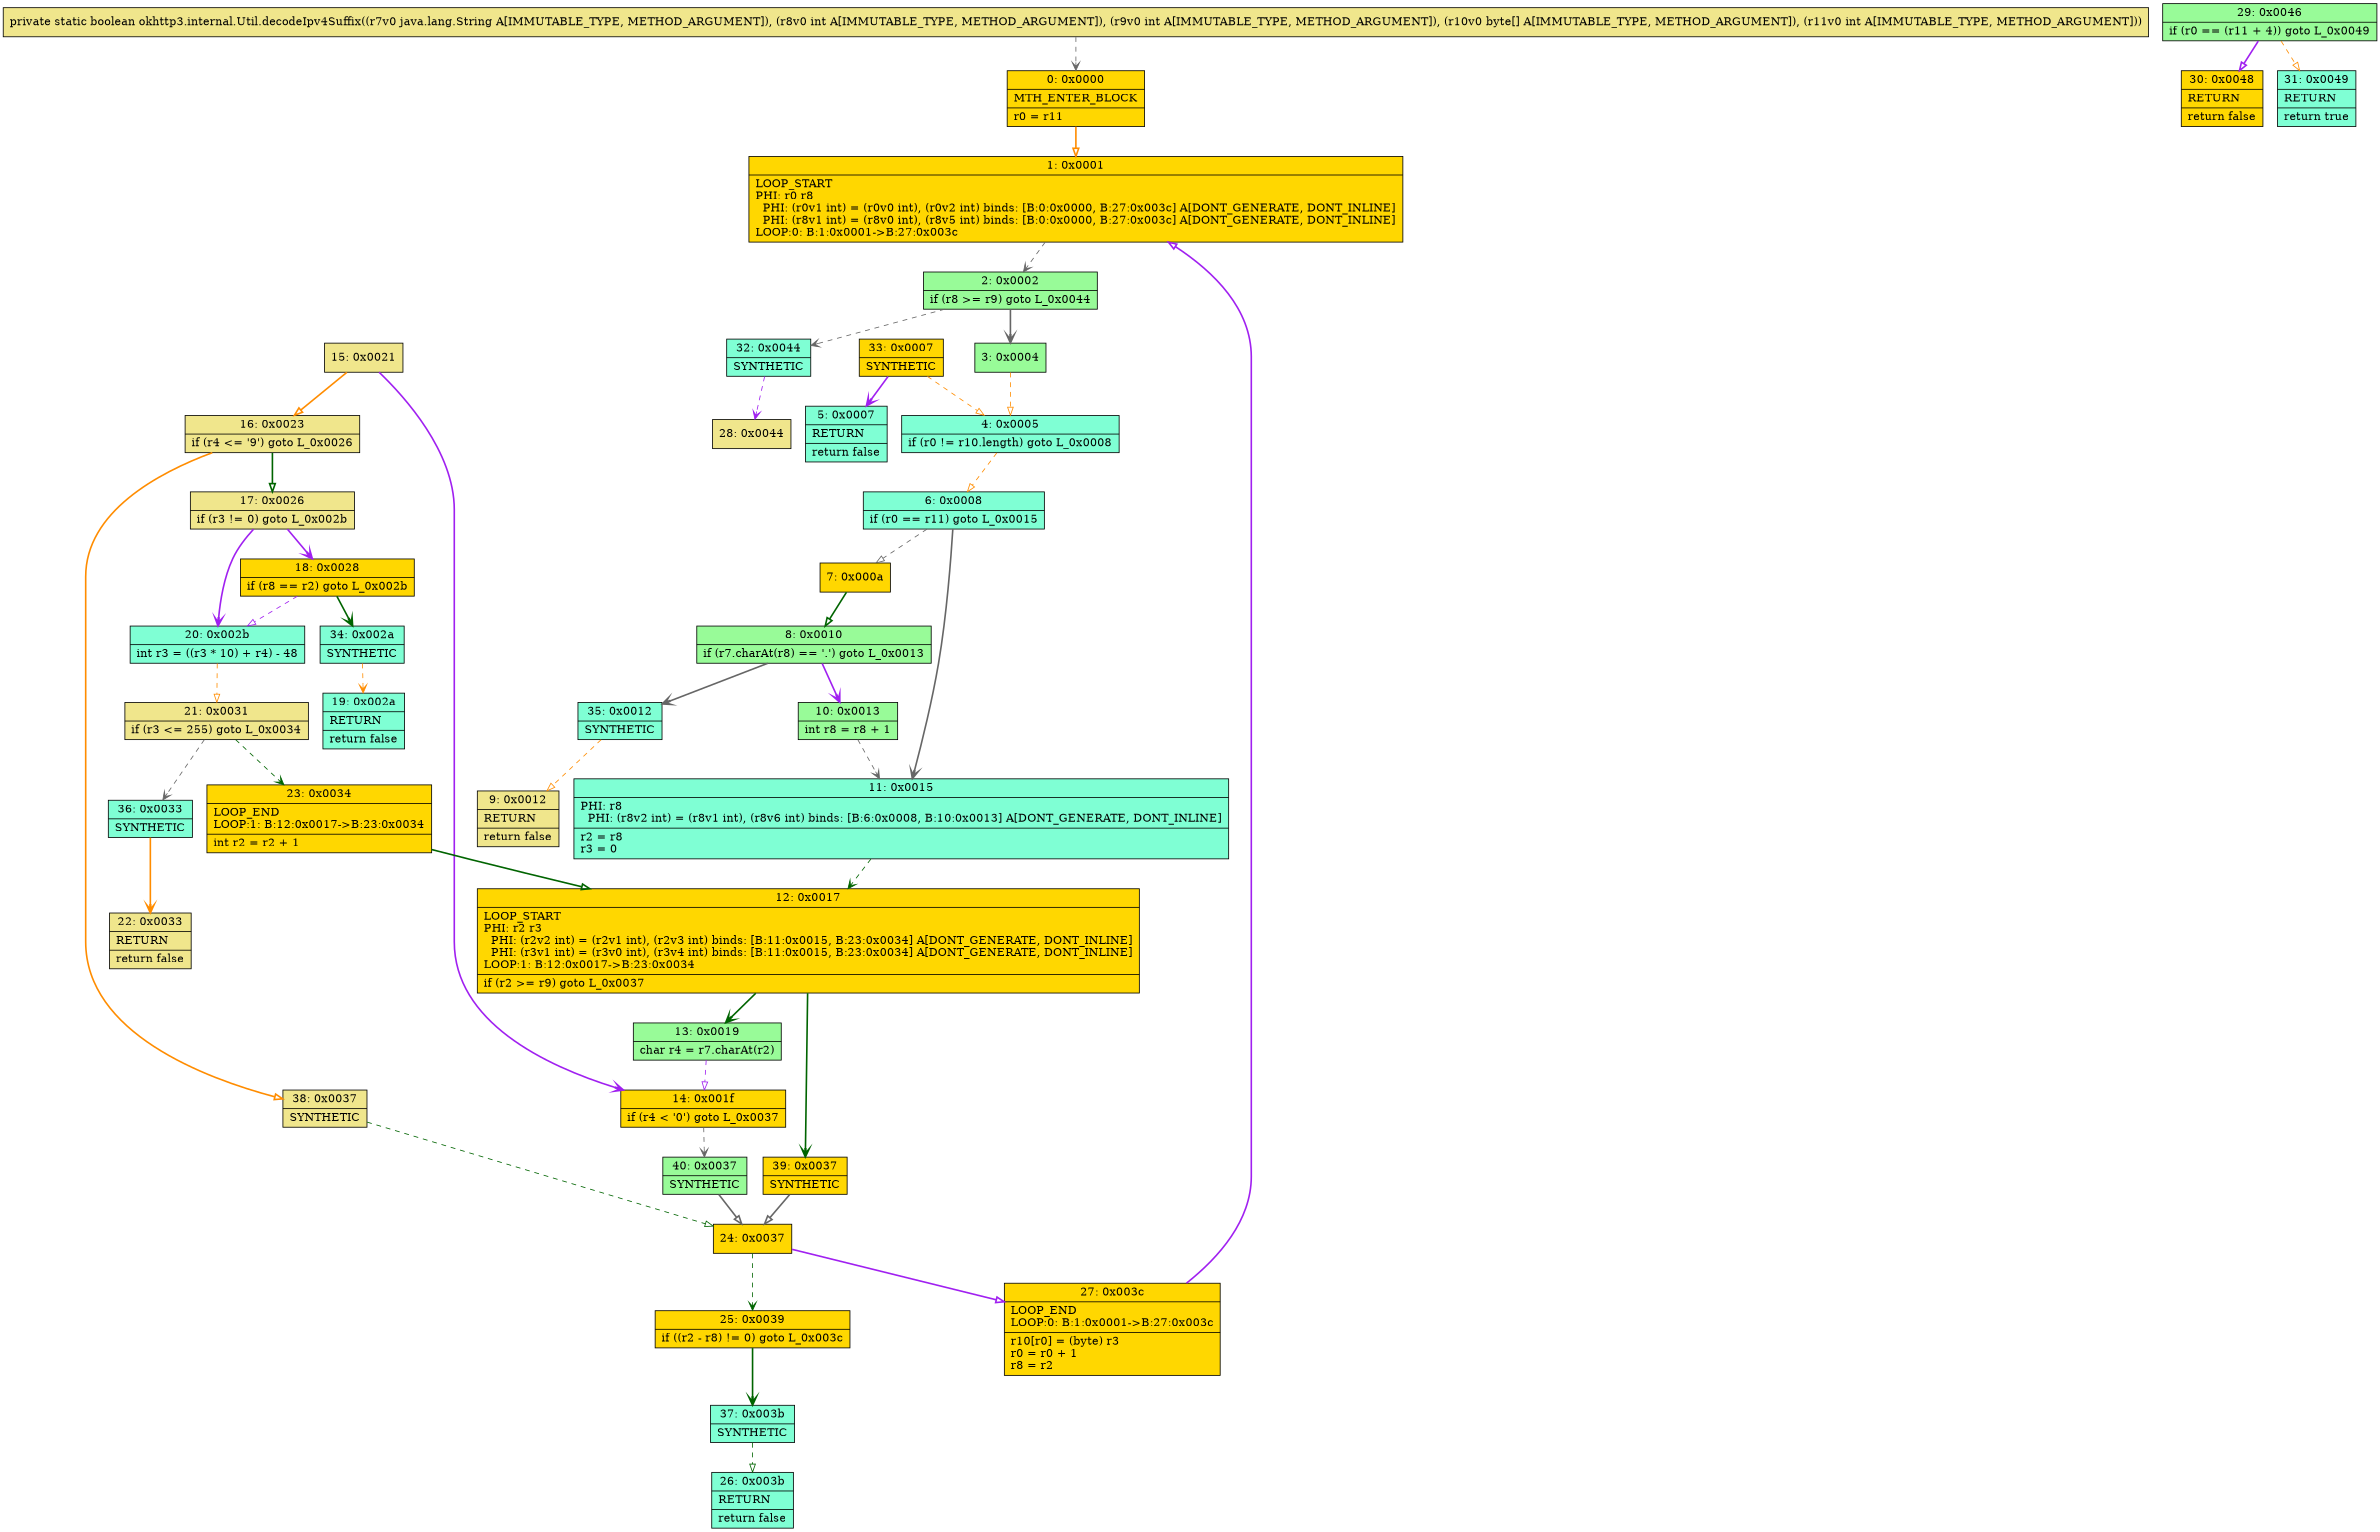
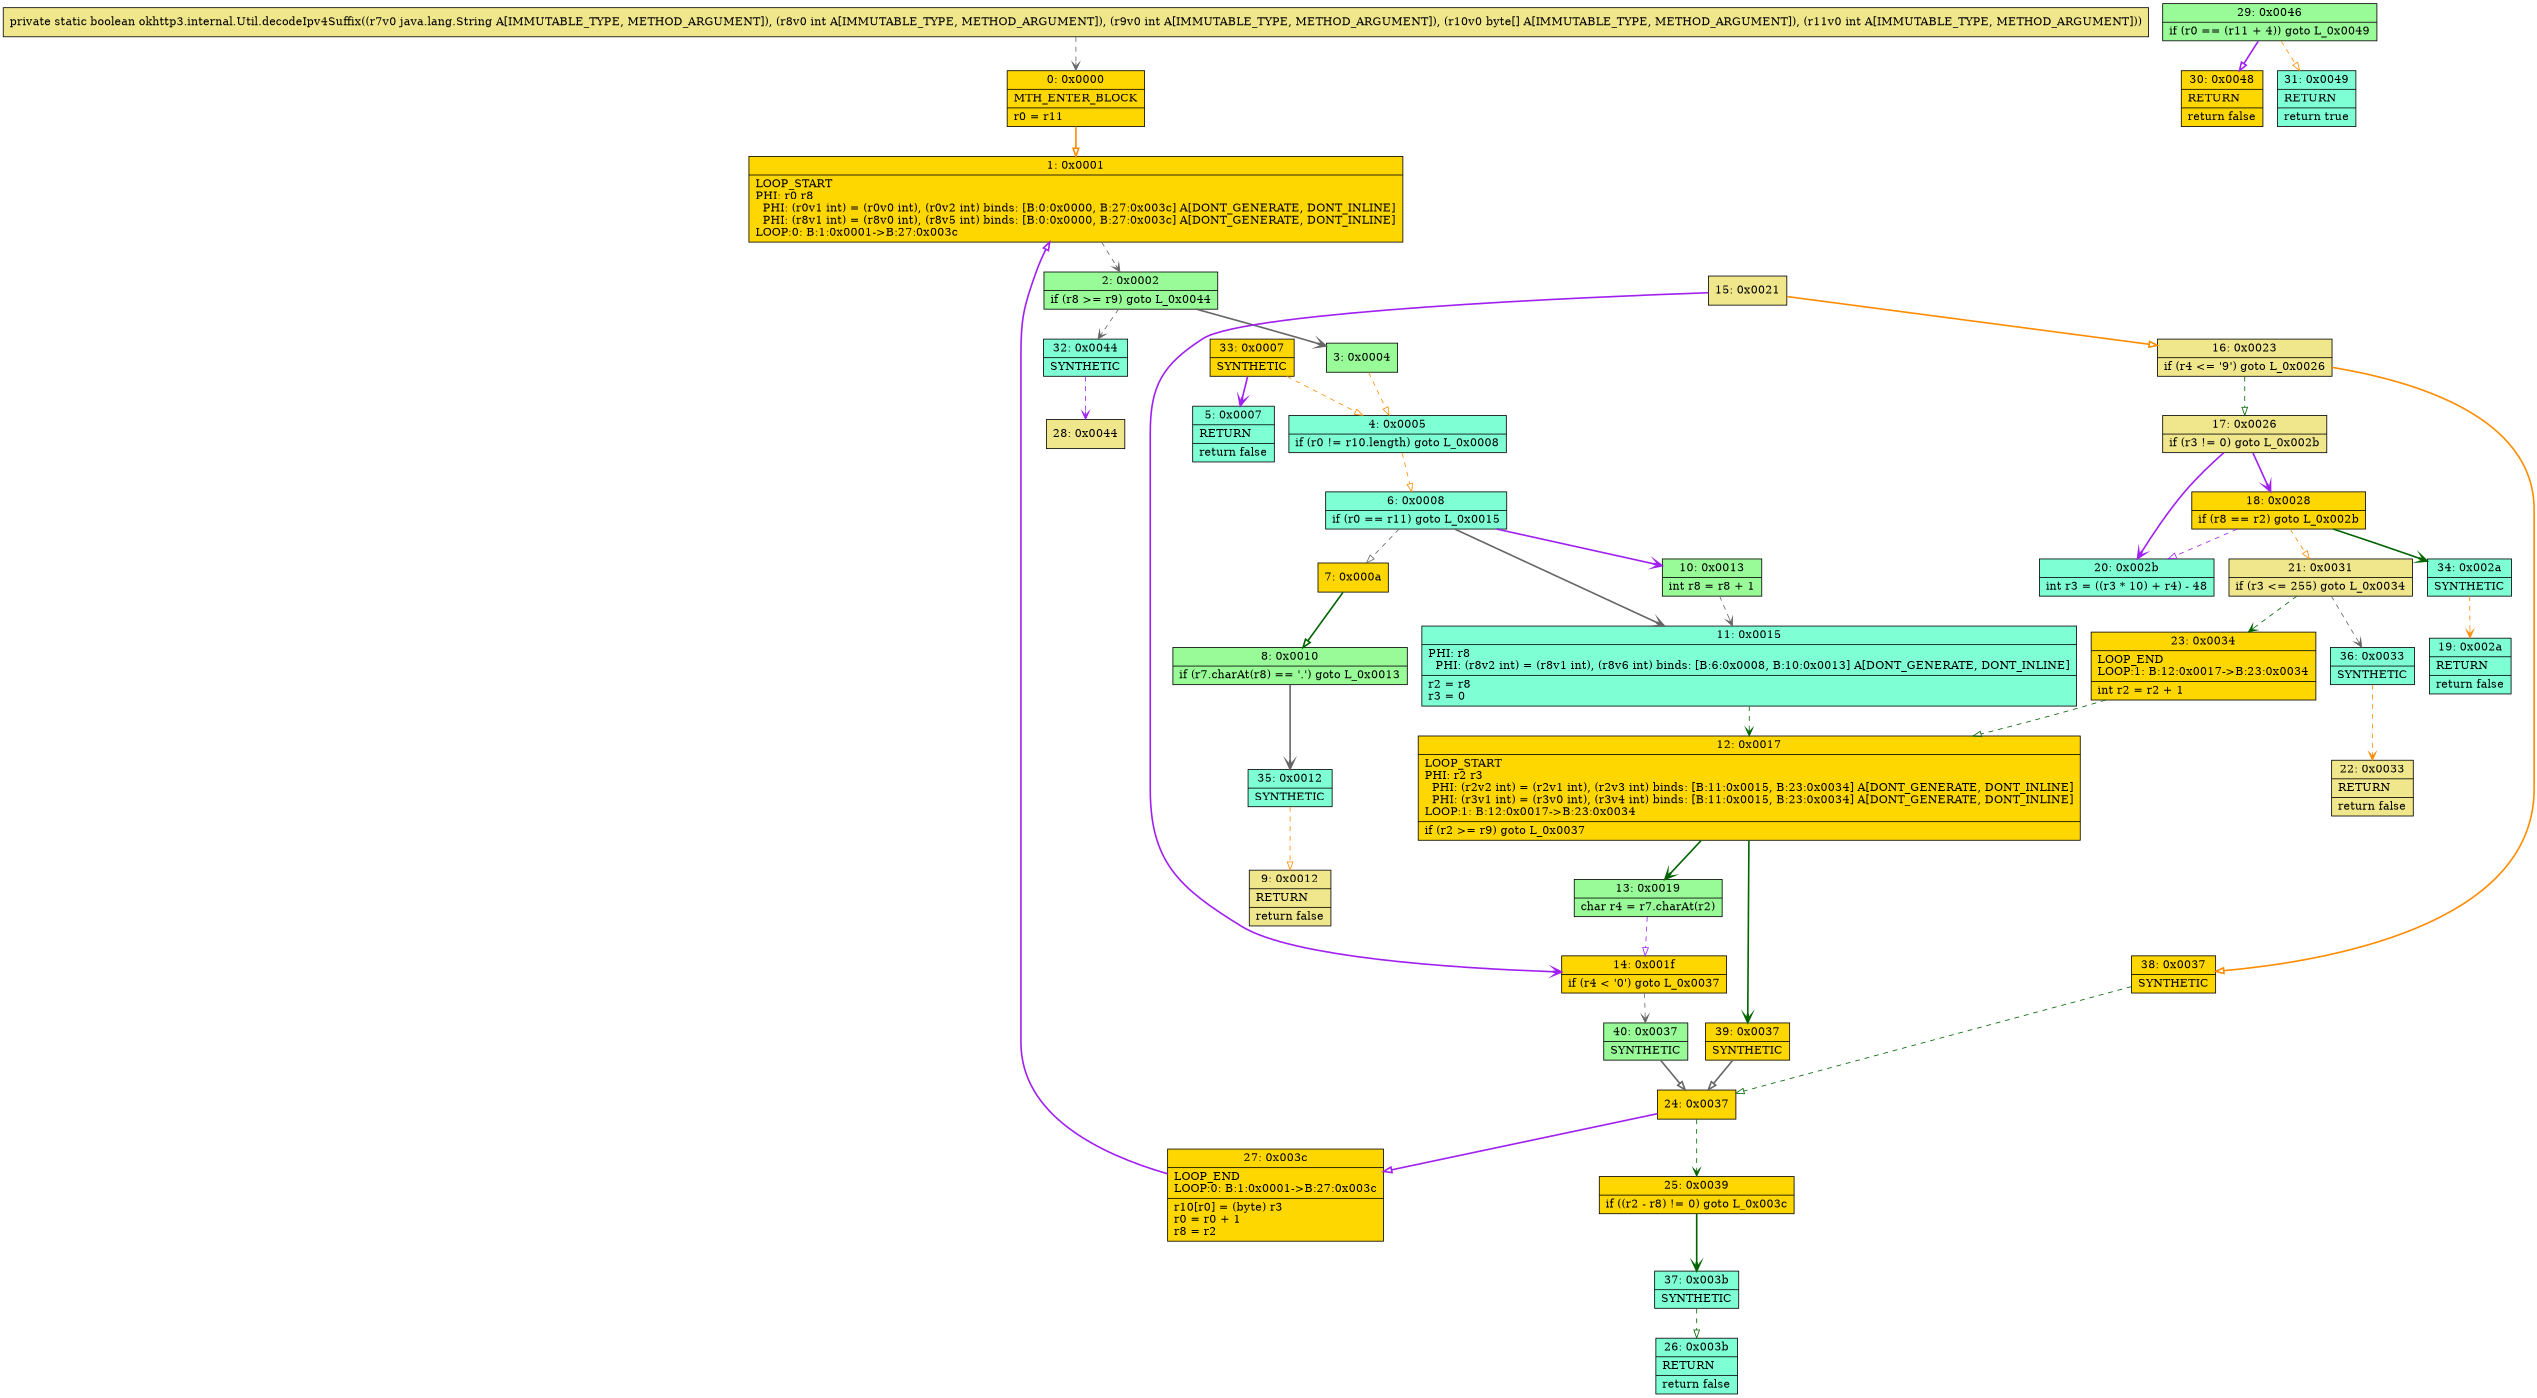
(272, 468) -> (2245, 392)
(217, 679) -> (2297, 540)
(829, 679) -> (1575, 546)
(507, 868) -> (2043, 718)
(150, 871) -> (2372, 718)
(325, 1109) -> (2174, 974)
